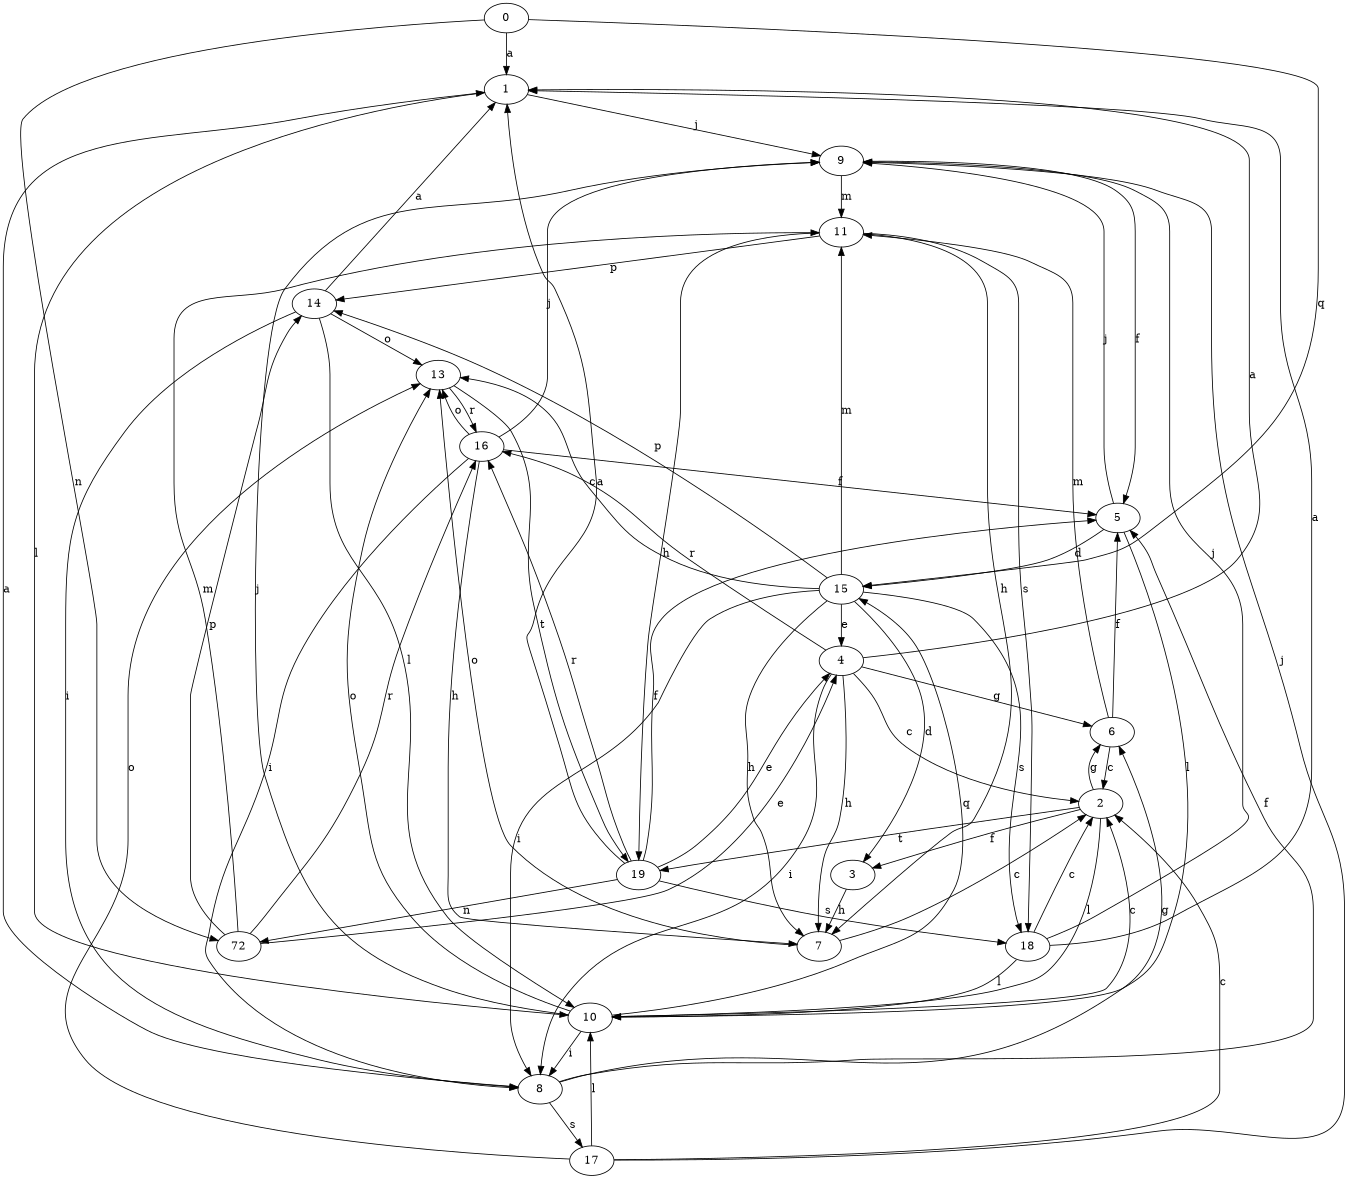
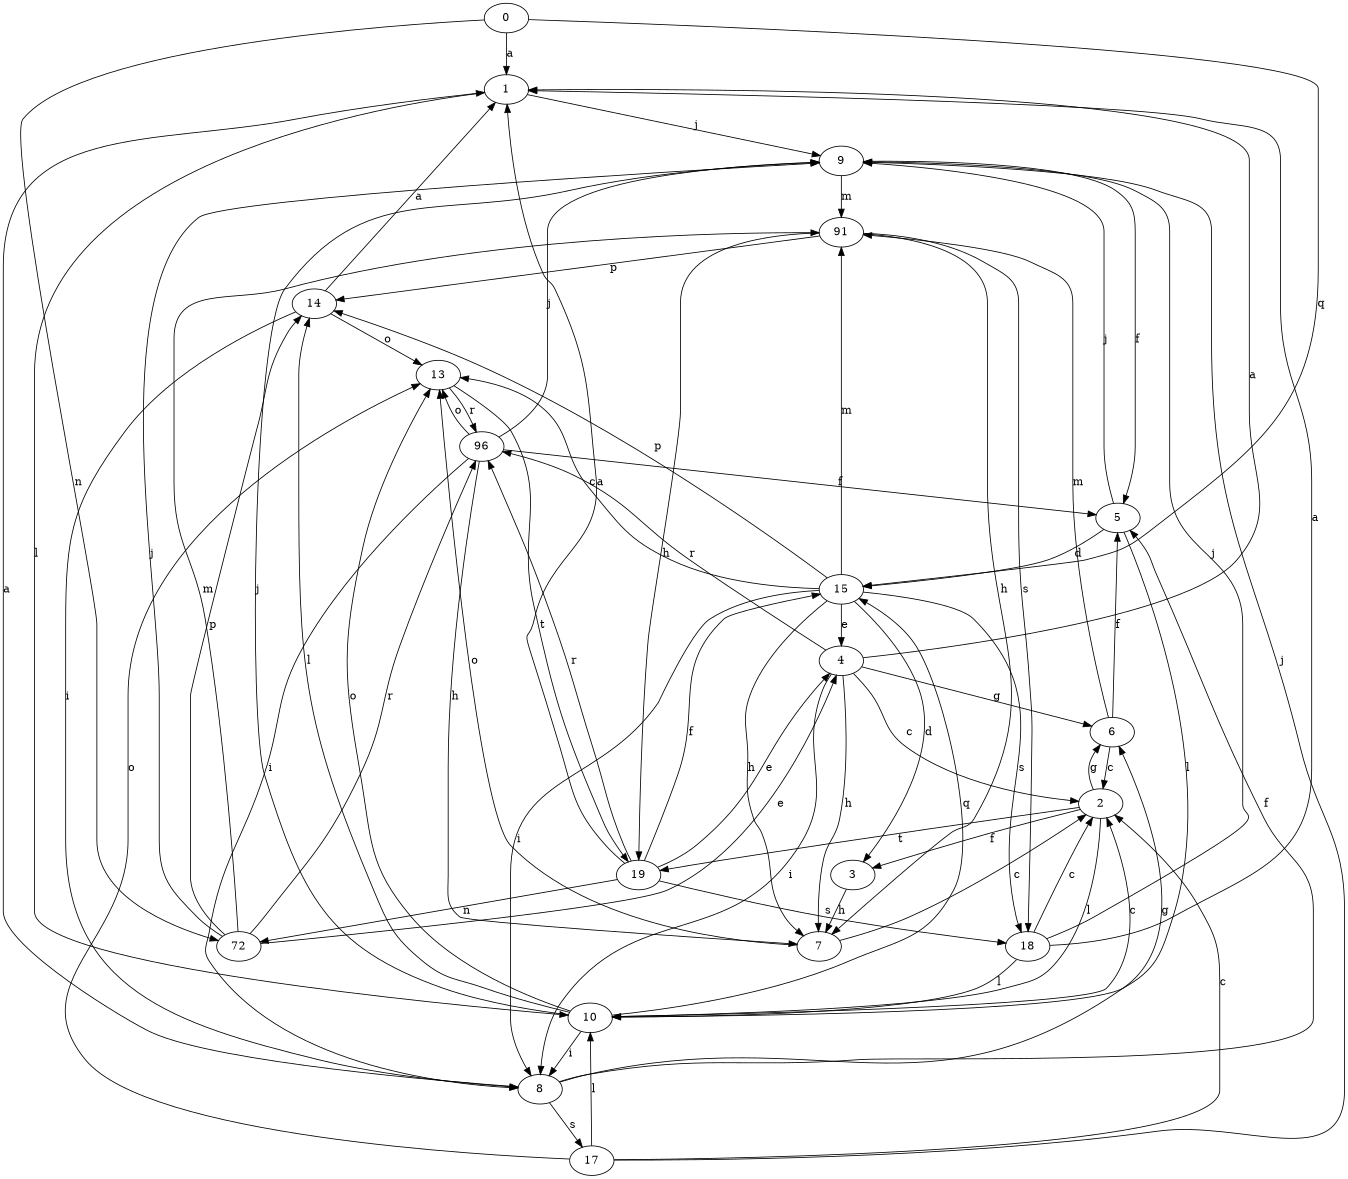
(841, 232) -> (841, 232)
none -> (163, 277)
(482, 447) -> (482, 447)
(749, 574) -> (690, 693)
(408, 687) -> (318, 734)
